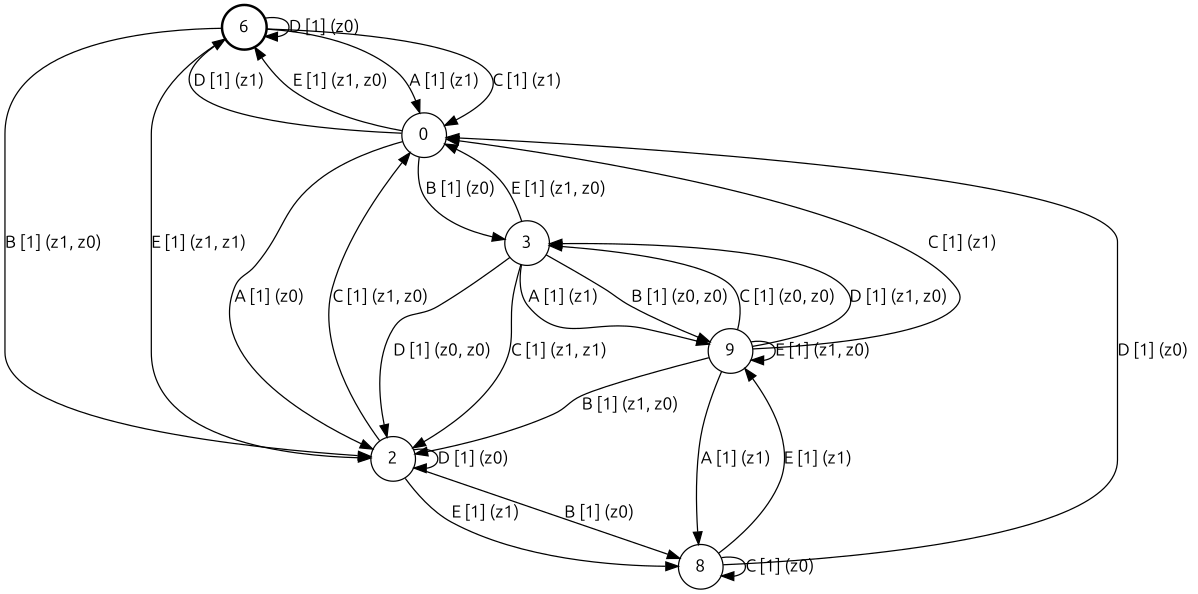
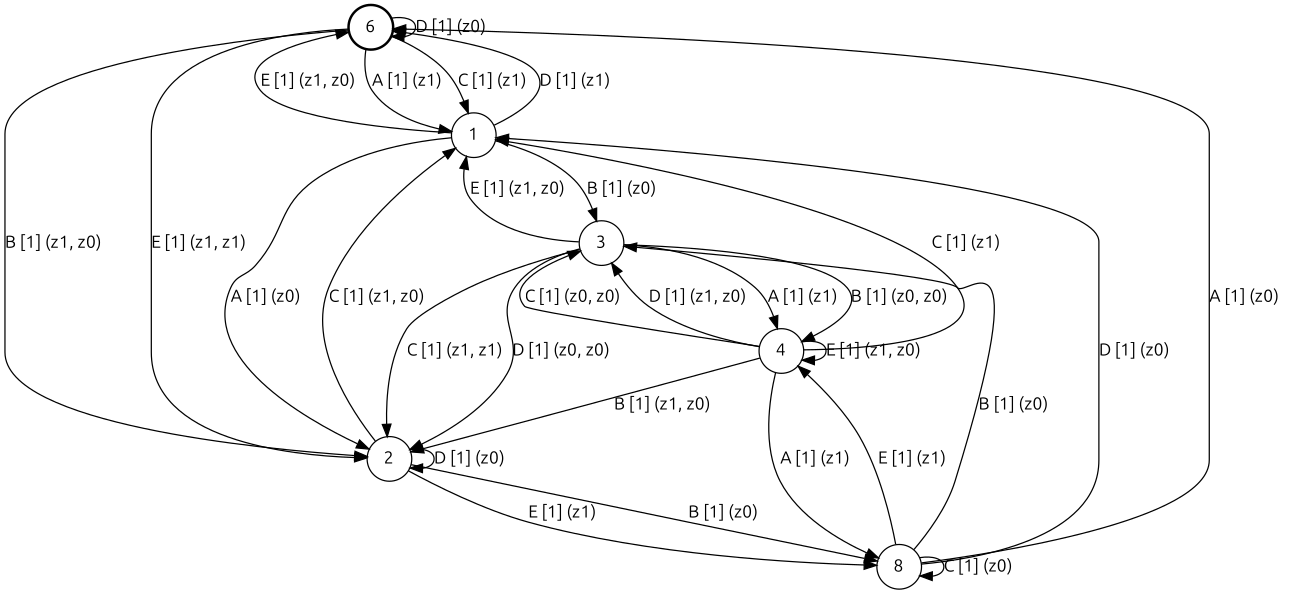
none -> (1134, 92)
(424, 135) -> (474, 135)
none -> (968, 286)
(731, 351) -> (781, 351)
